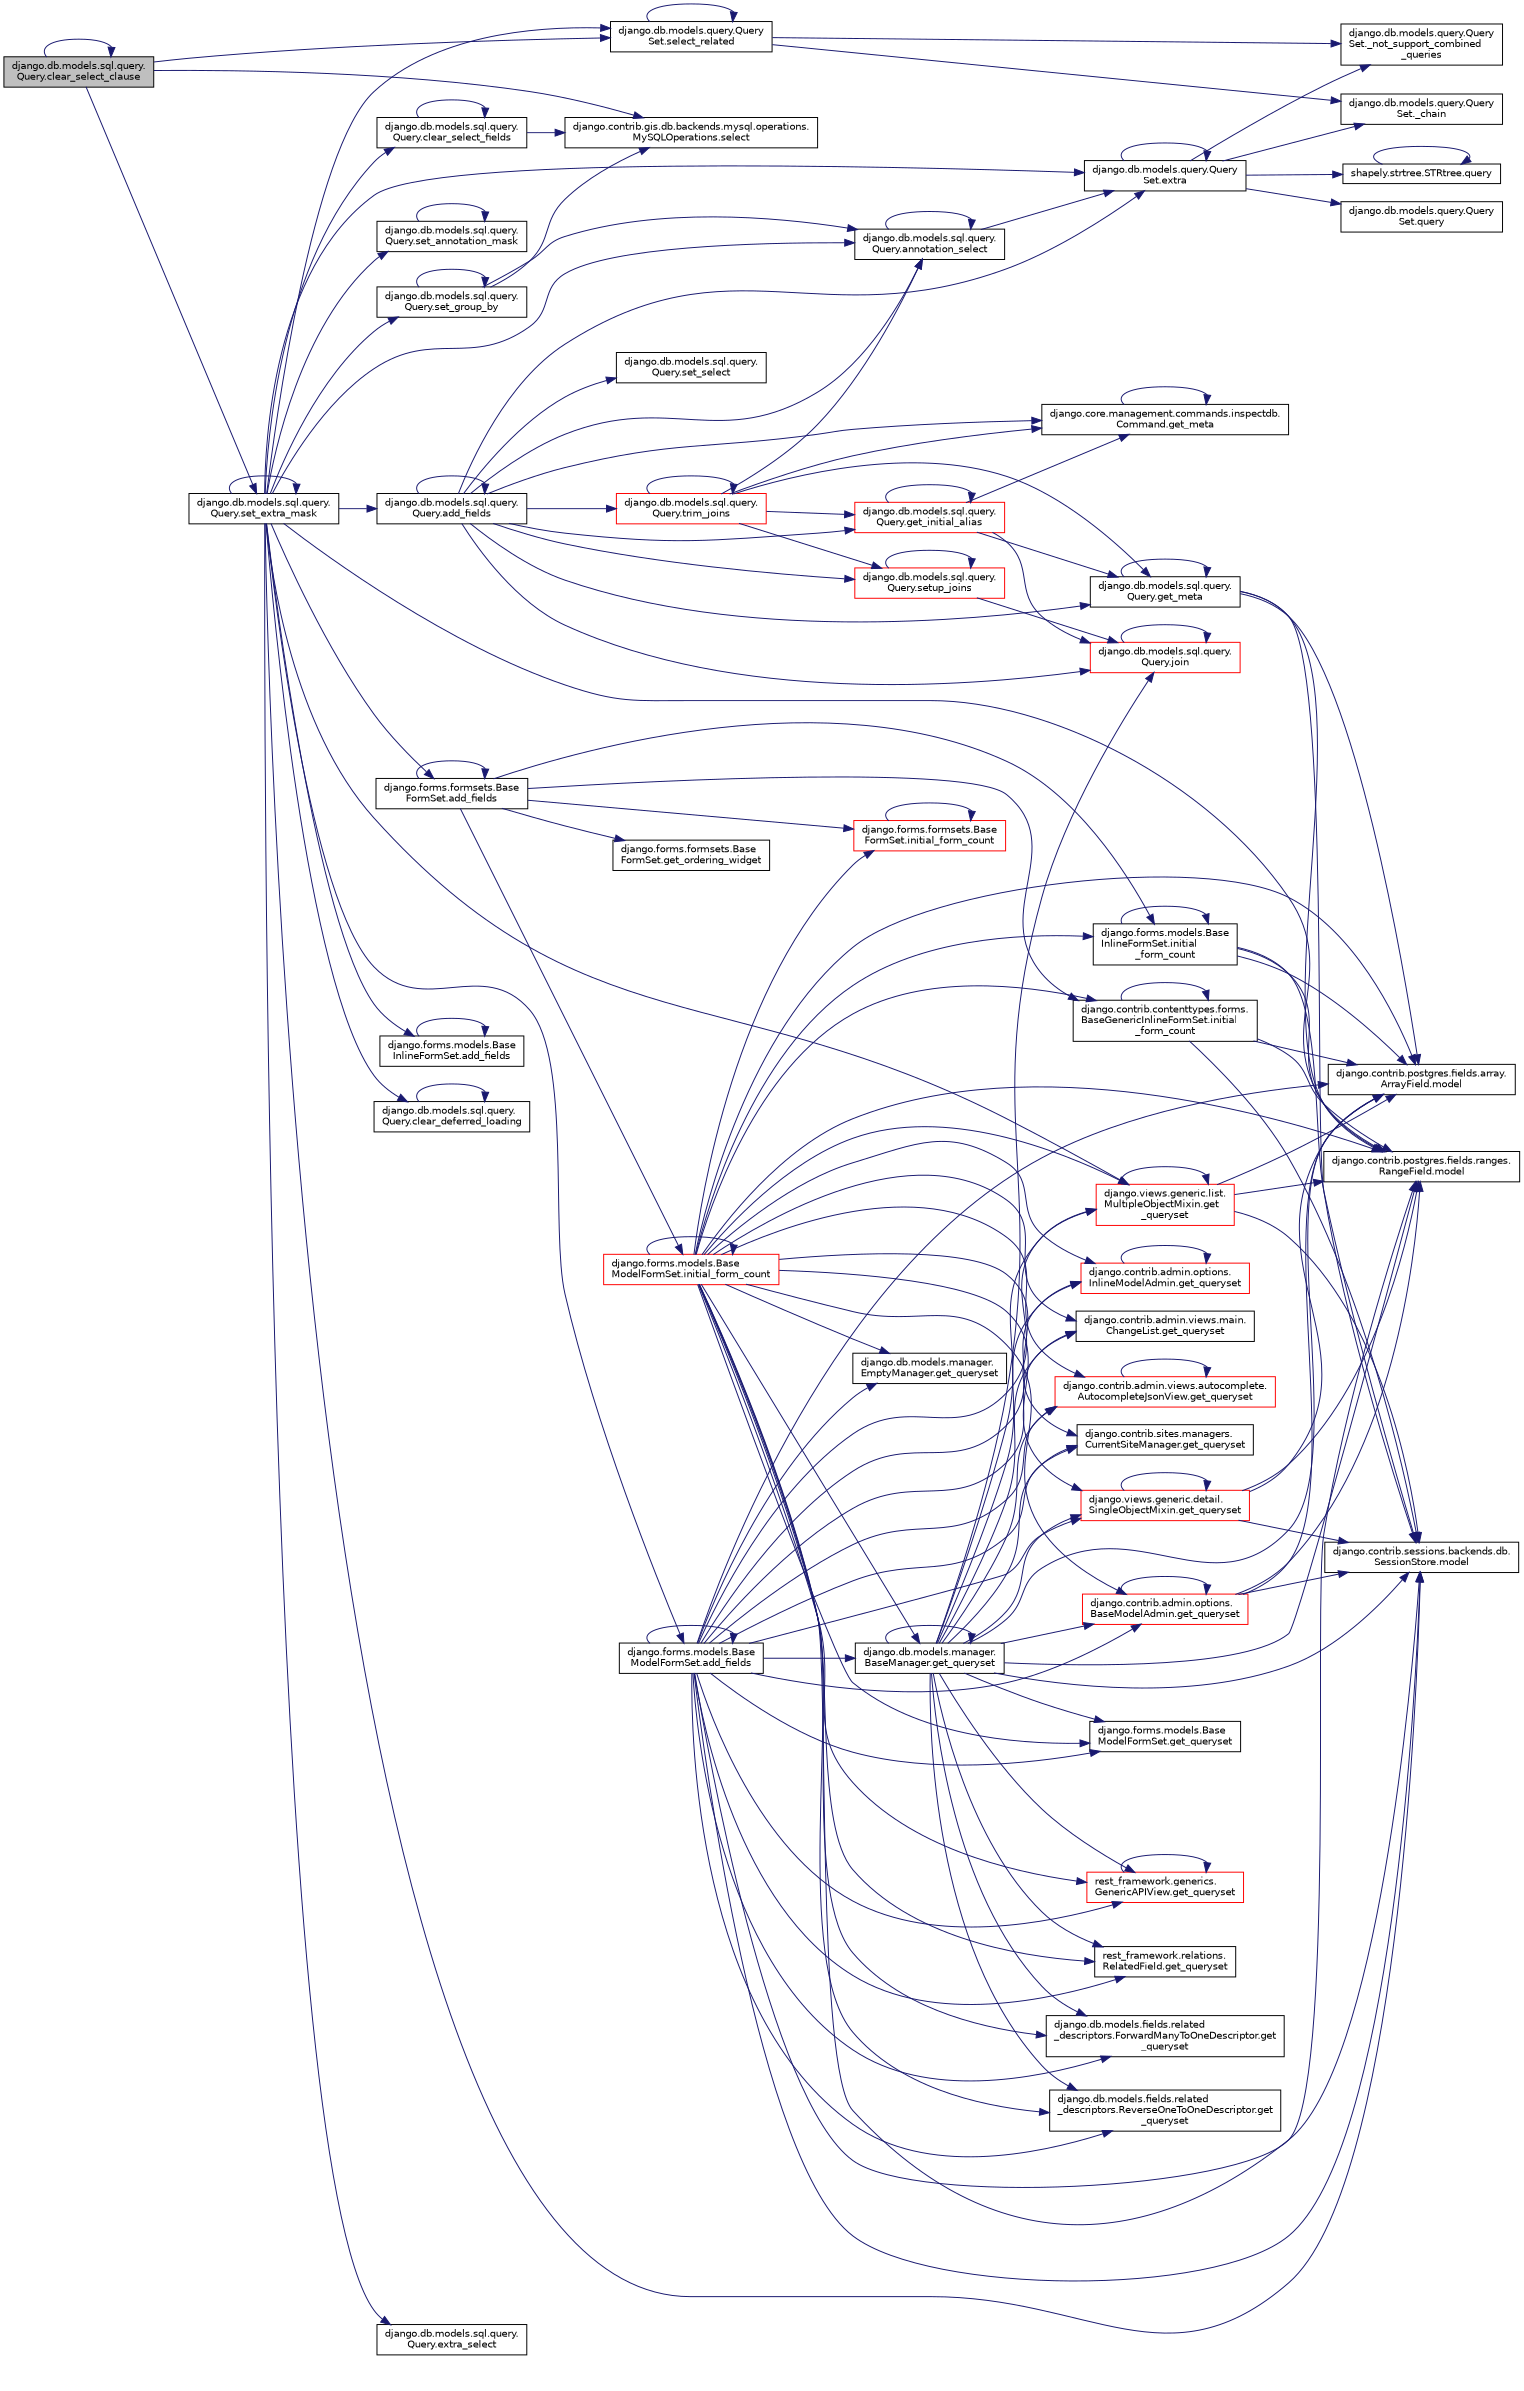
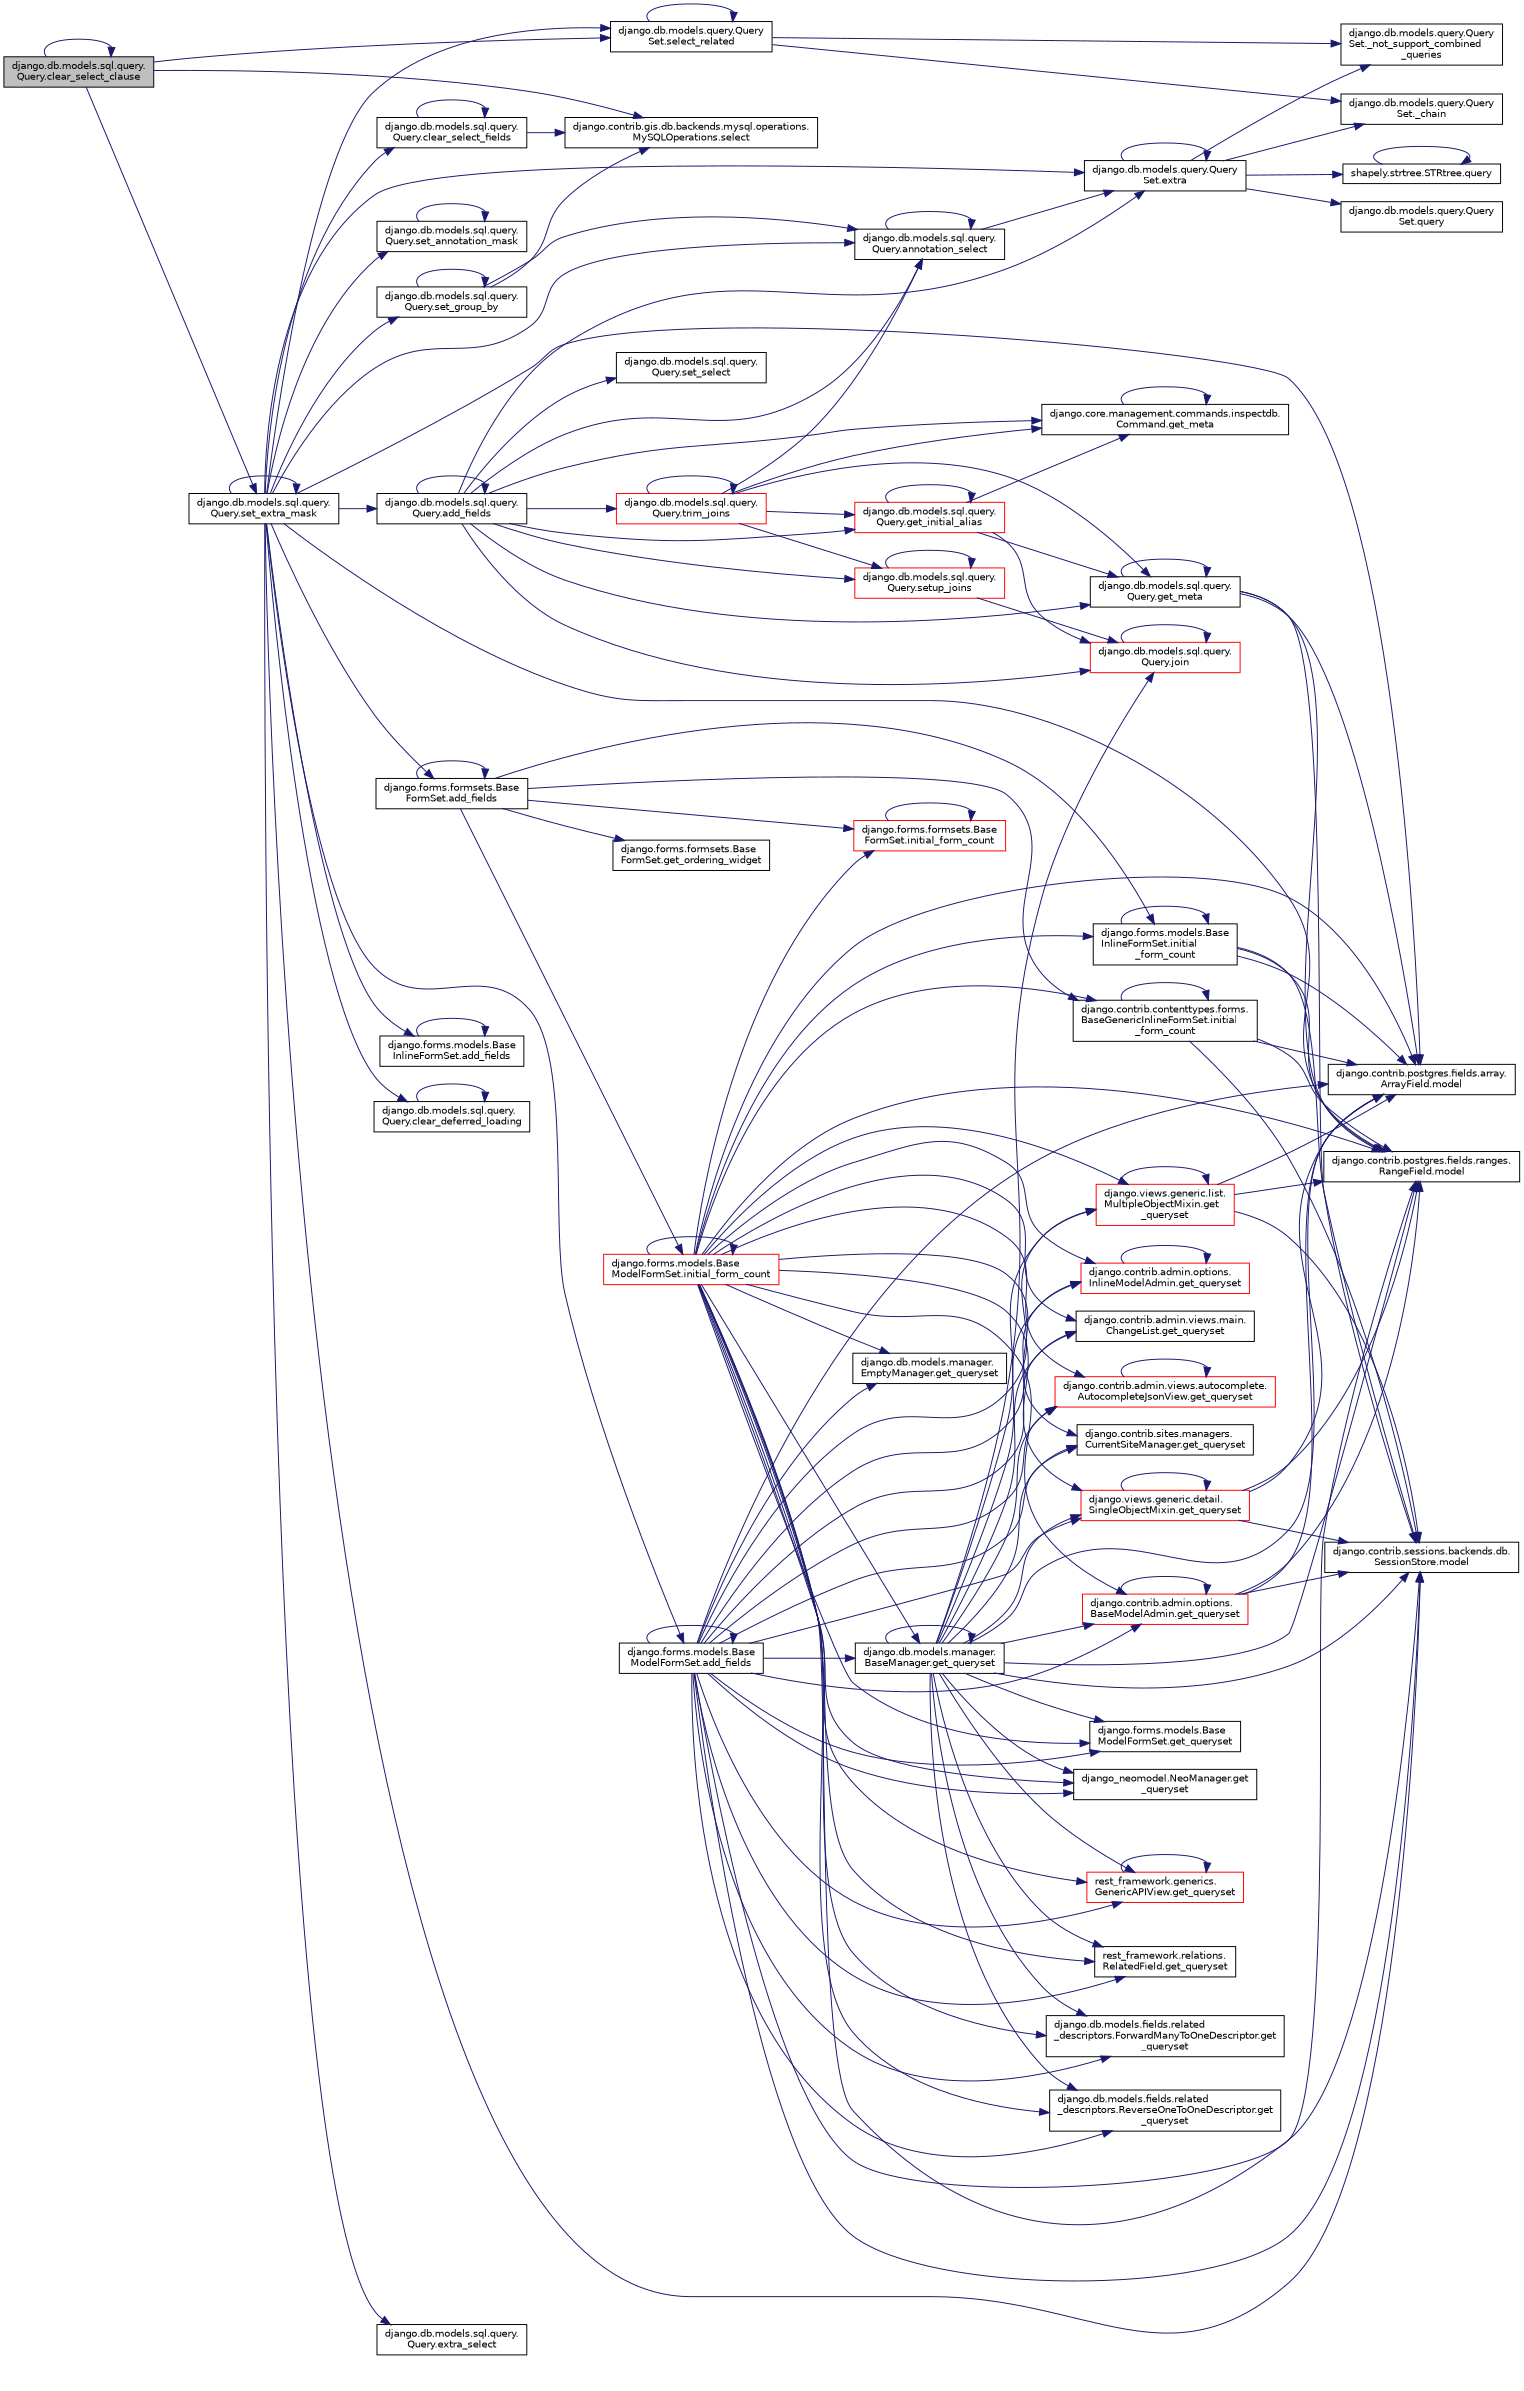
(582, 972) -> (1122, 350)
none -> (1165, 1785)
